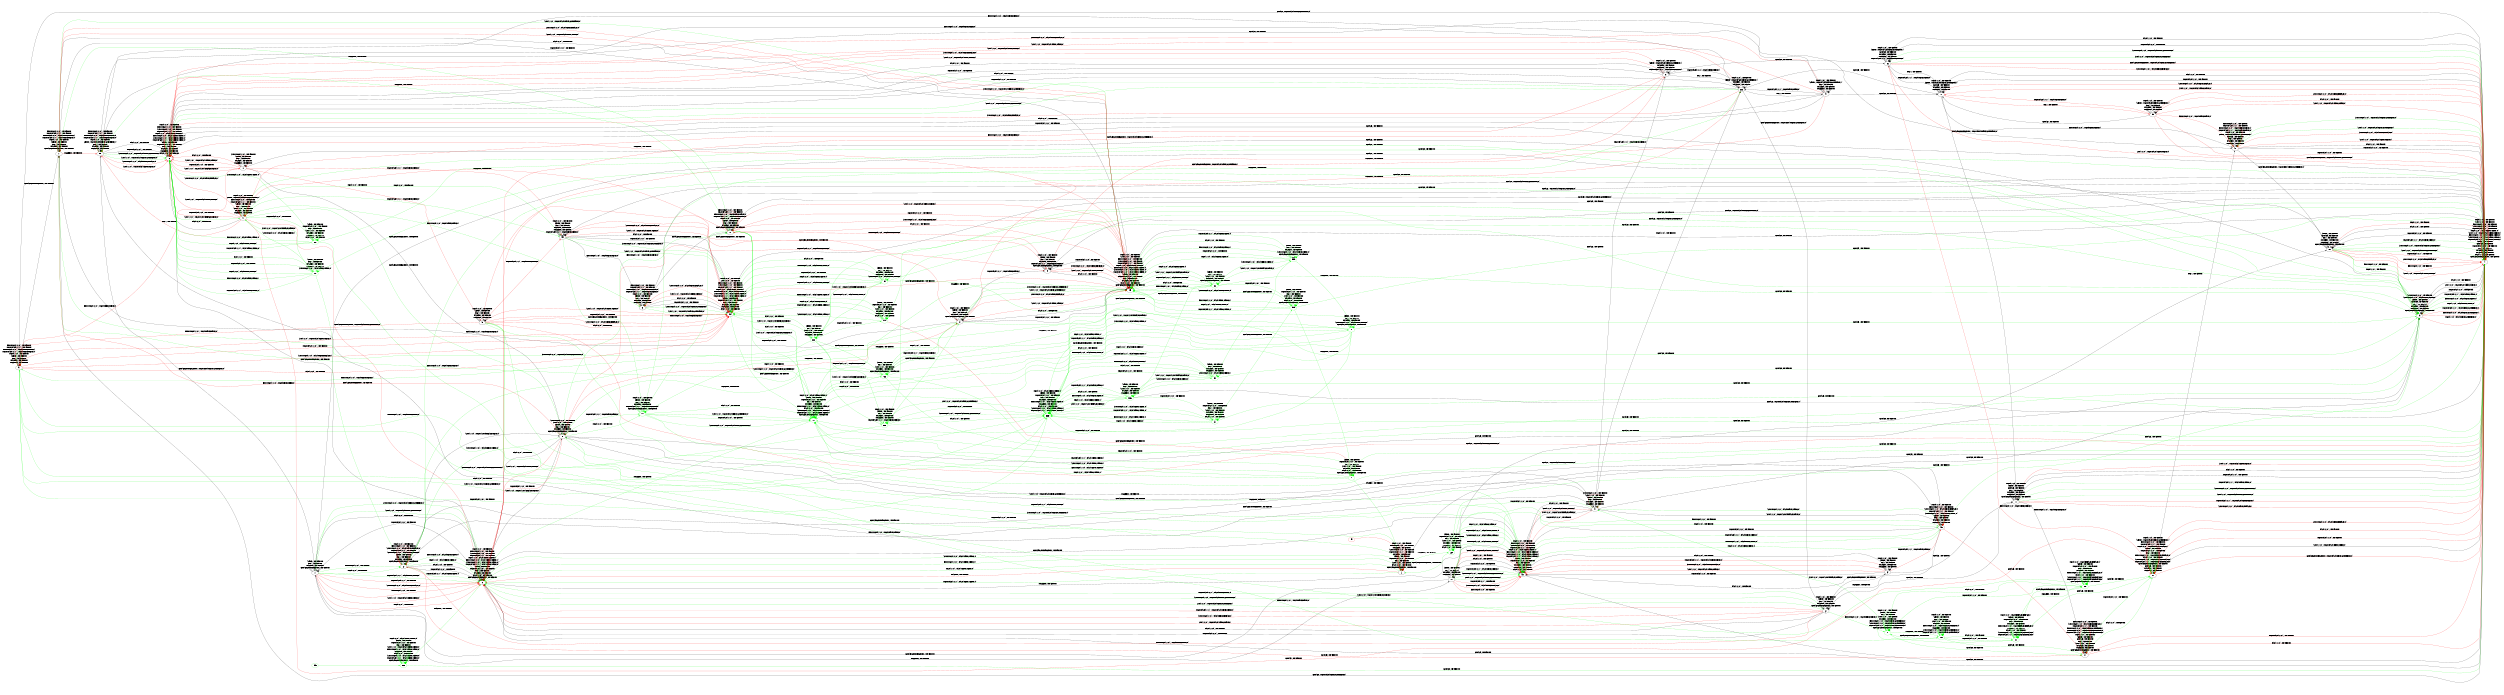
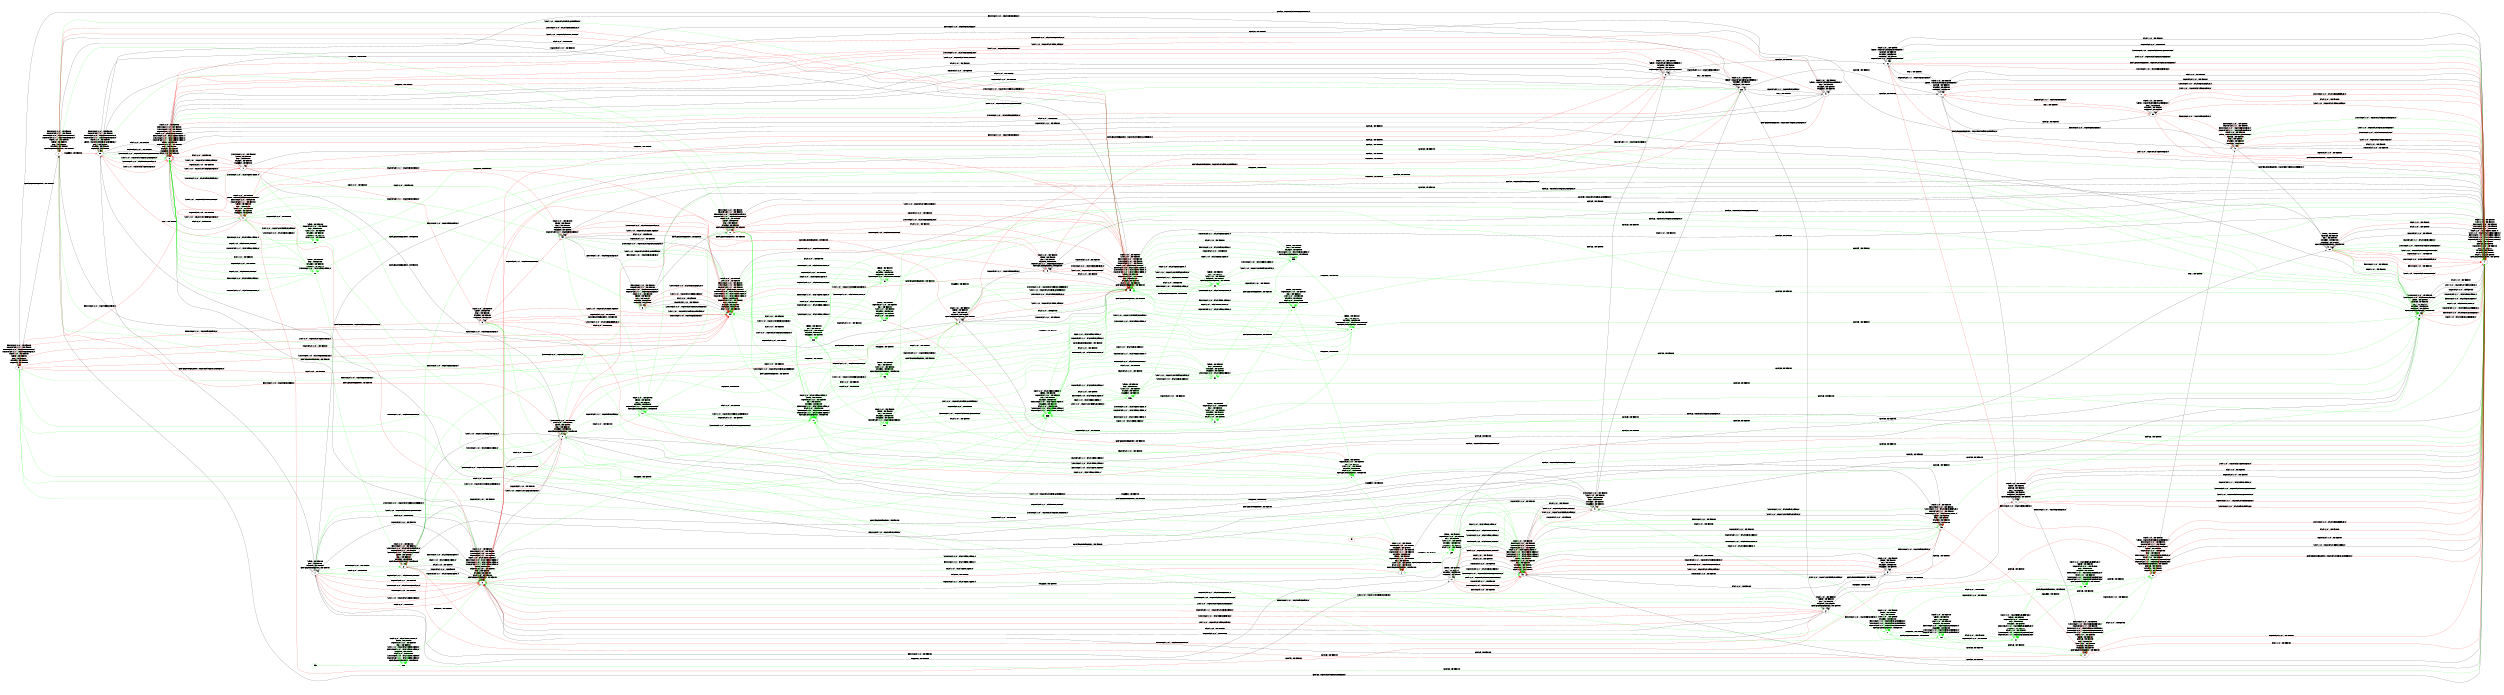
(1870, 403) -> (1764, 414)
(1374, 483) -> (1374, 483)
(1257, 499) -> (1257, 499)
(1914, 549) -> (1914, 549)
(1957, 549) -> (1957, 549)
(1019, 552) -> (1034, 548)
(920, 654) -> (920, 654)
